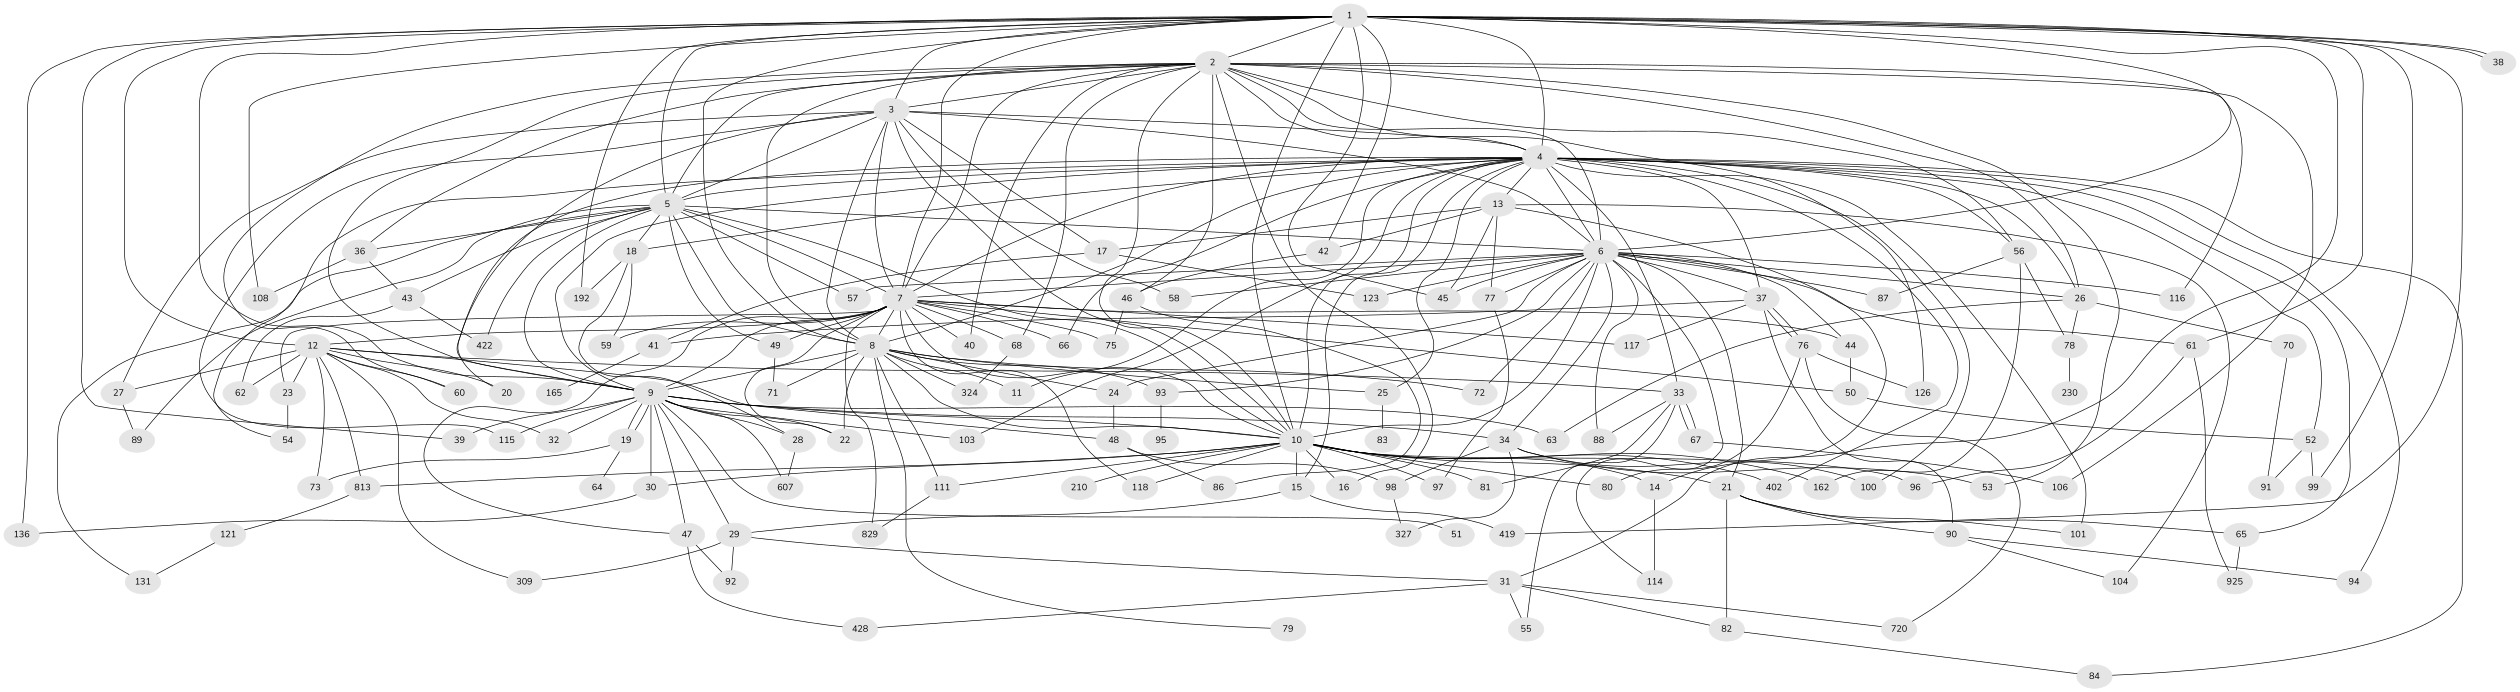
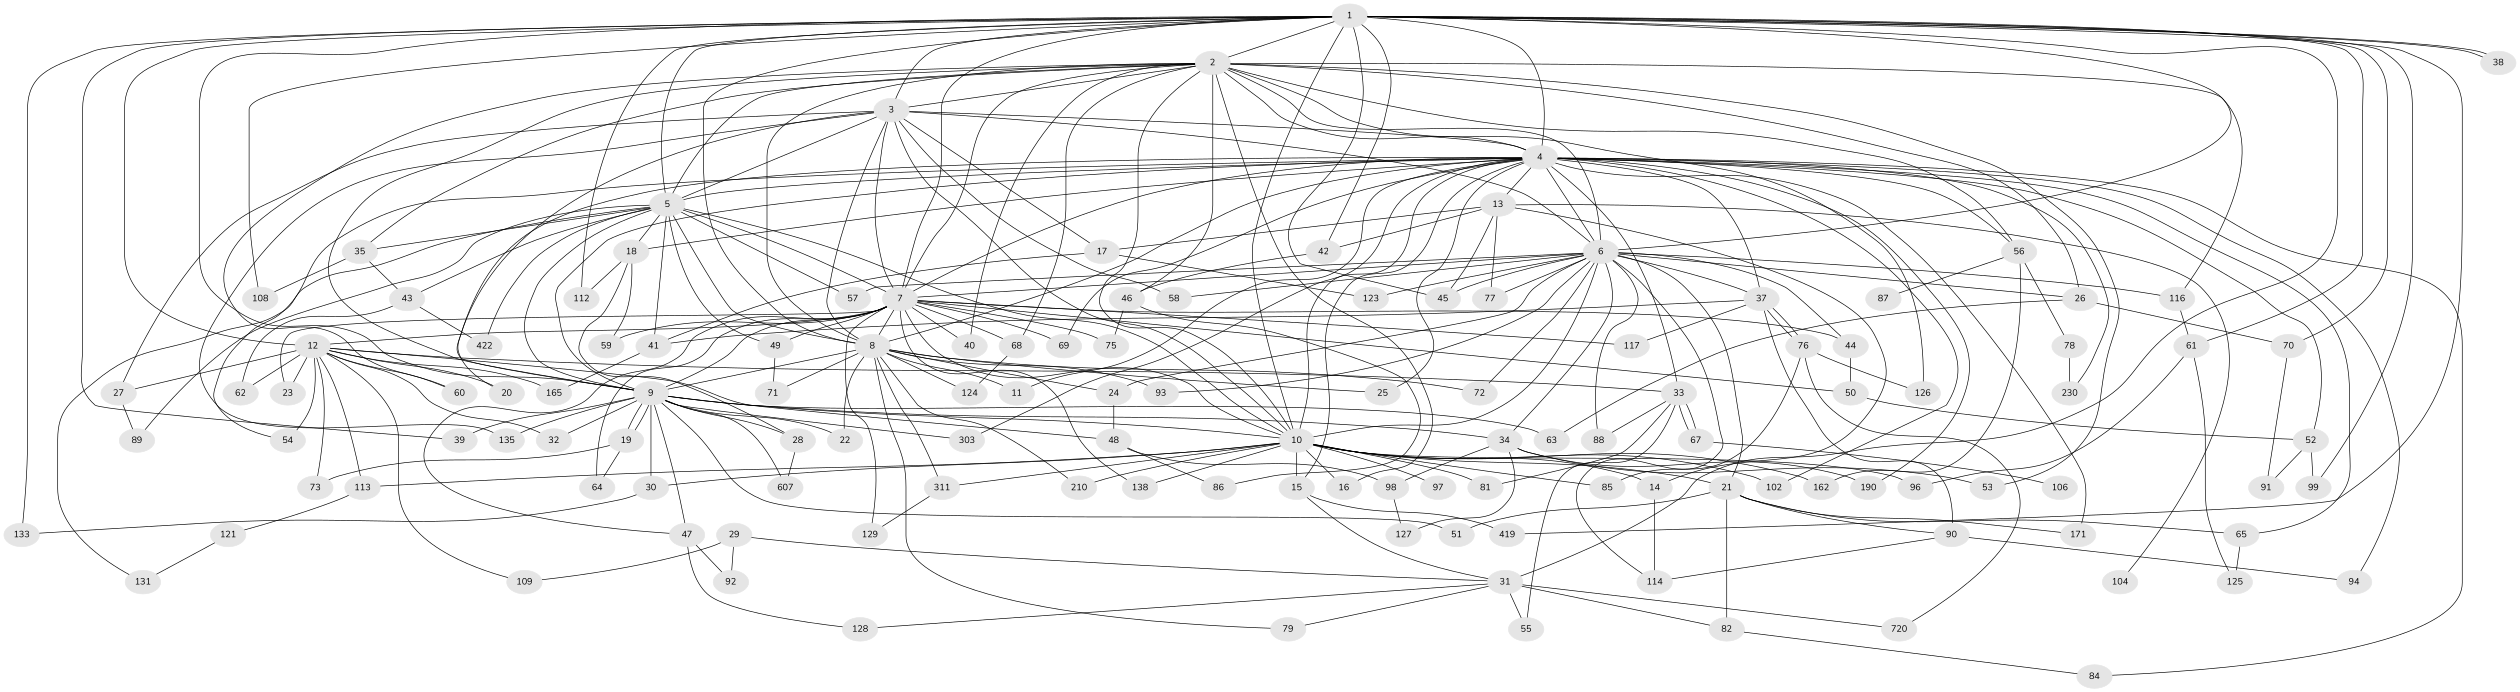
none -> (2366, 53)
(1997, 79) -> none
(1906, 181) -> (1990, 190)
(1112, 227) -> (660, 275)
(360, 252) -> (360, 252)
(1743, 272) -> none
(581, 299) -> (581, 299)
(1892, 319) -> (2183, 318)
(2075, 322) -> none
(1064, 346) -> (1064, 346)
none -> (441, 366)
(750, 380) -> (707, 350)
(970, 393) -> (970, 393)
(1505, 398) -> none
(288, 417) -> (314, 396)
(1061, 428) -> (974, 423)
(507, 441) -> (507, 441)
(967, 441) -> (967, 441)
(1161, 441) -> none
(1383, 441) -> none
(695, 463) -> none
(363, 488) -> (363, 488)
(942, 488) -> (942, 488)
(1140, 488) -> (1140, 488)
(1607, 488) -> (1607, 488)
(1774, 488) -> (1774, 488)
(1868, 488) -> (1868, 488)
none -> (1590, 508)
(1096, 513) -> (1391, 552)
(22, 535) -> (22, 535)
(870, 535) -> (870, 535)
(1404, 535) -> (1404, 535)
(2078, 535) -> (2078, 535)
(2036, 559) -> (1803, 559)
(524, 582) -> (524, 582)
(2235, 582) -> (2235, 582)
none -> (1397, 606)
(860, 629) -> (860, 629)
